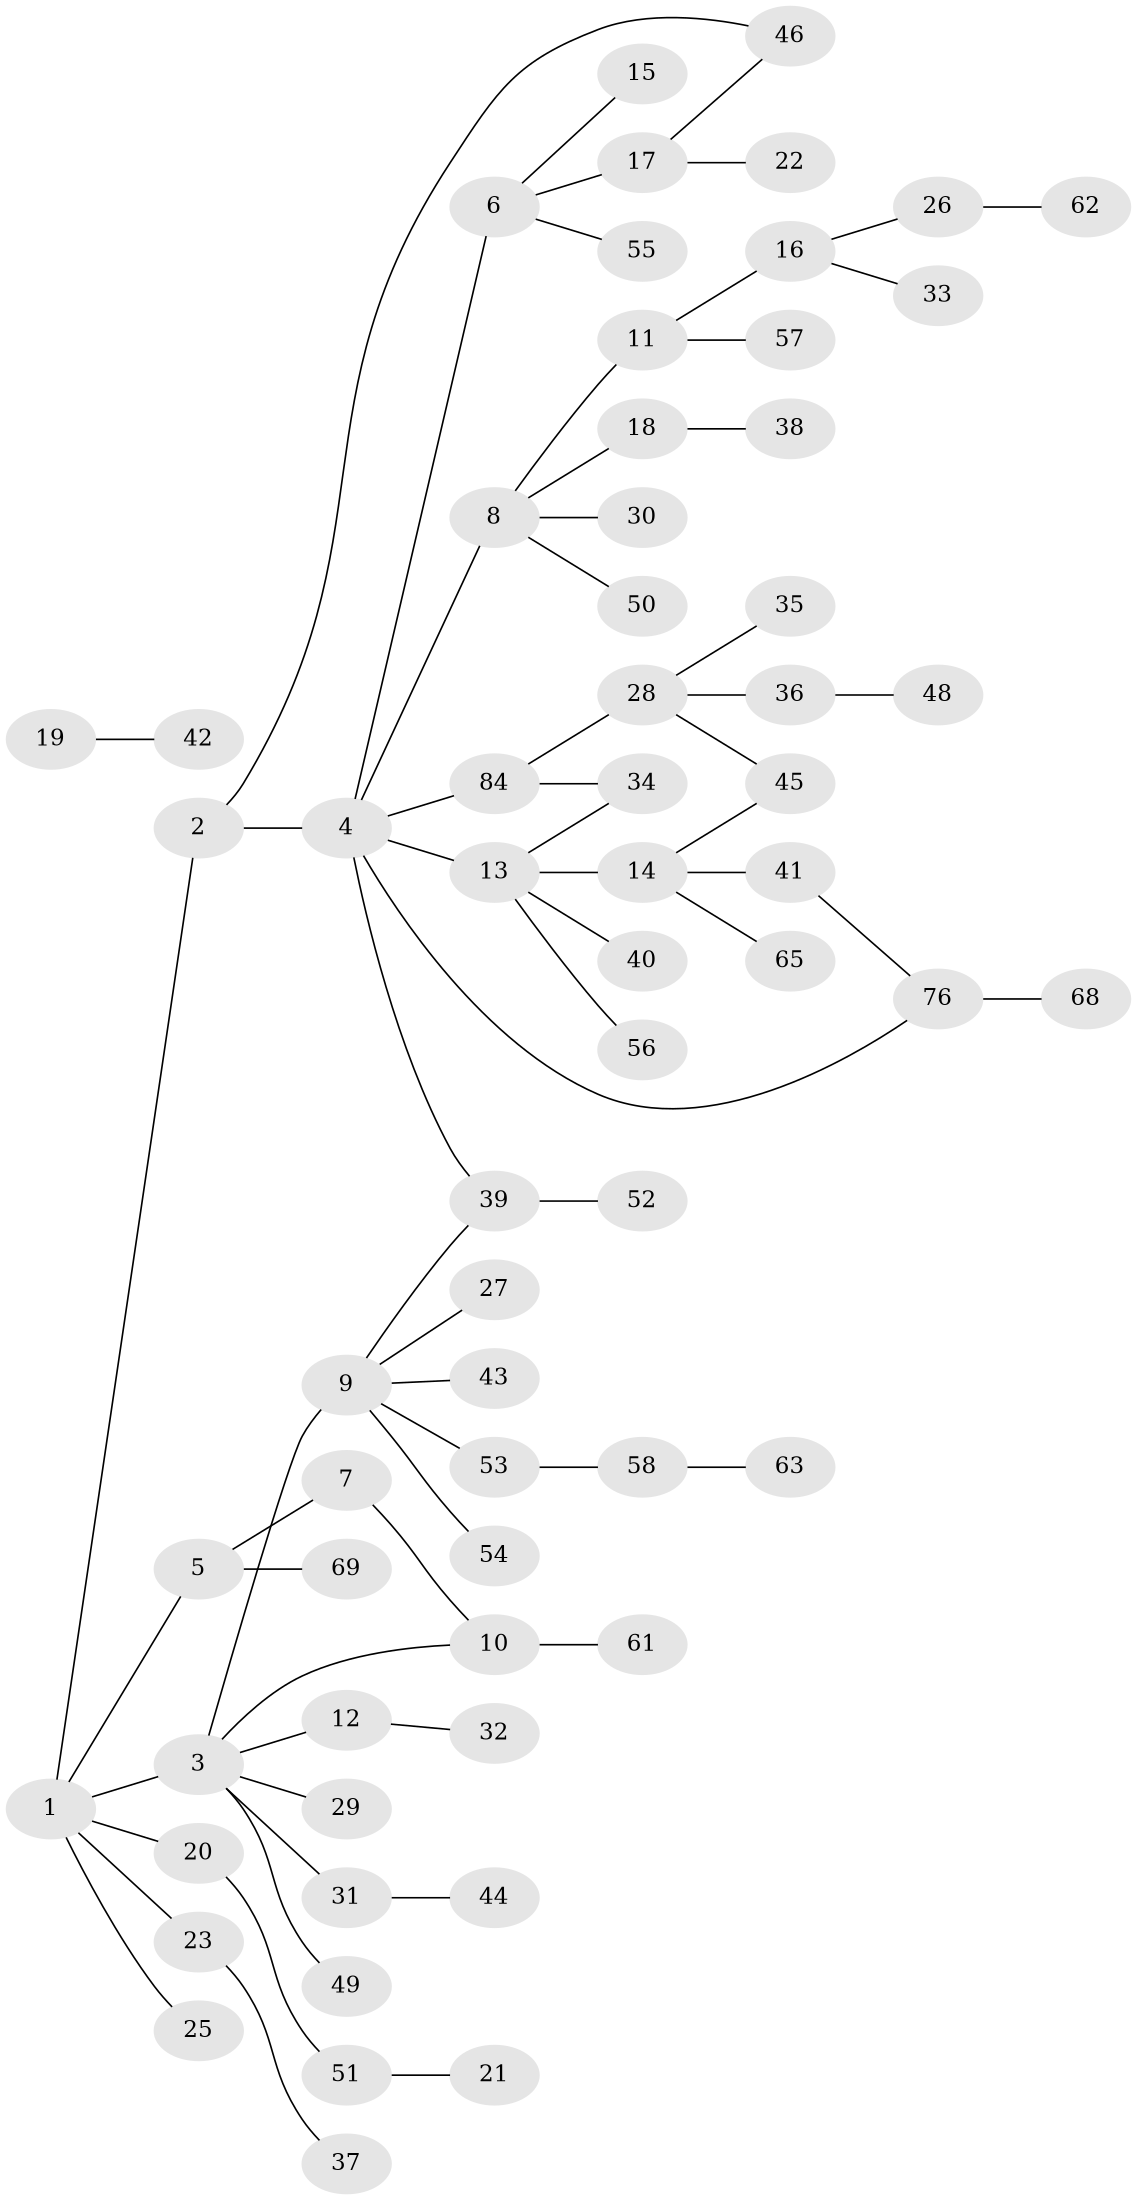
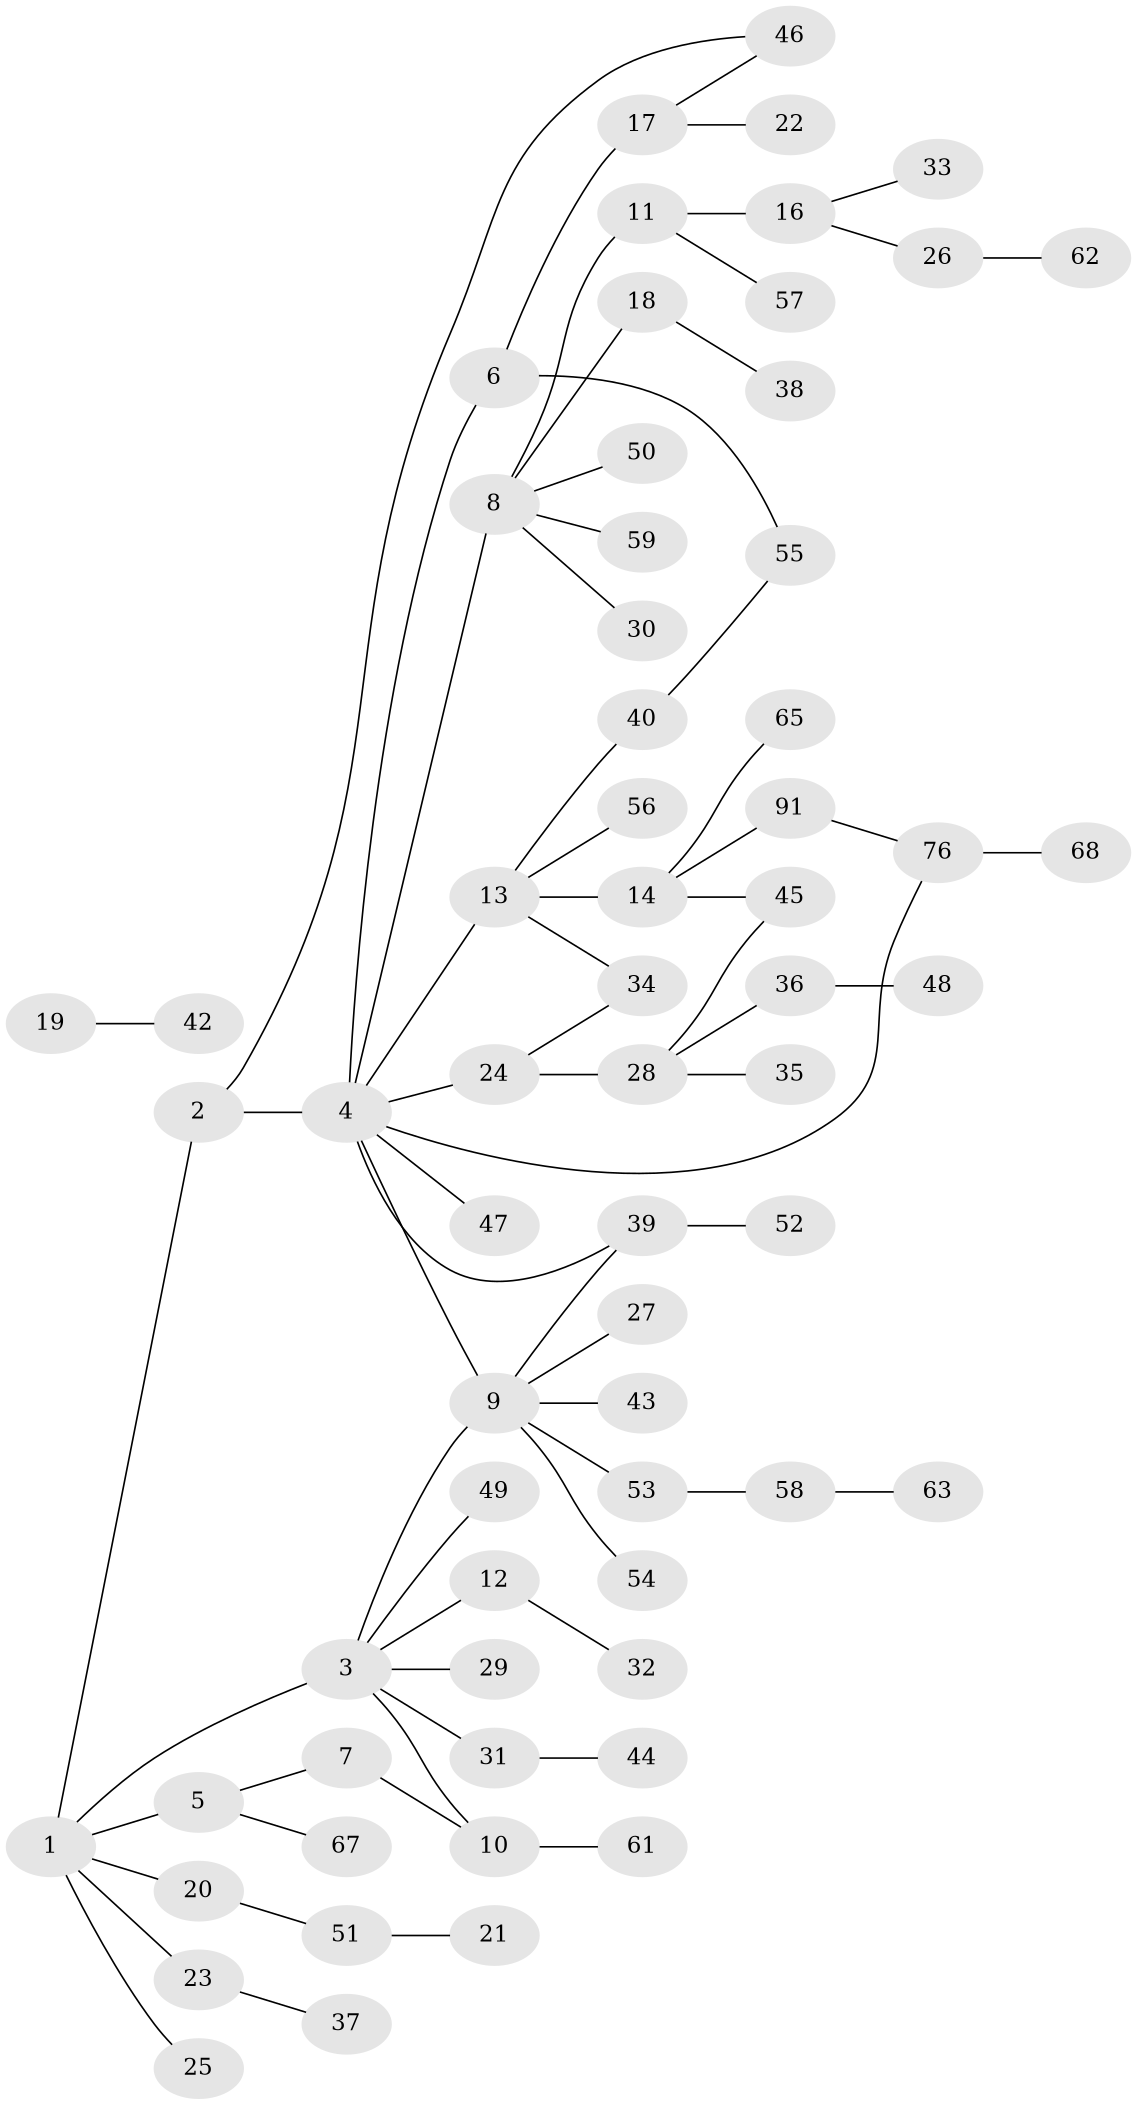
(642, 74) -> none
none -> (642, 542)
none -> (719, 639)
(495, 784) -> (495, 1075)
(790, 872) -> (790, 808)
none -> (495, 1226)
none -> (418, 1259)
(347, 1569) -> (347, 1847)
